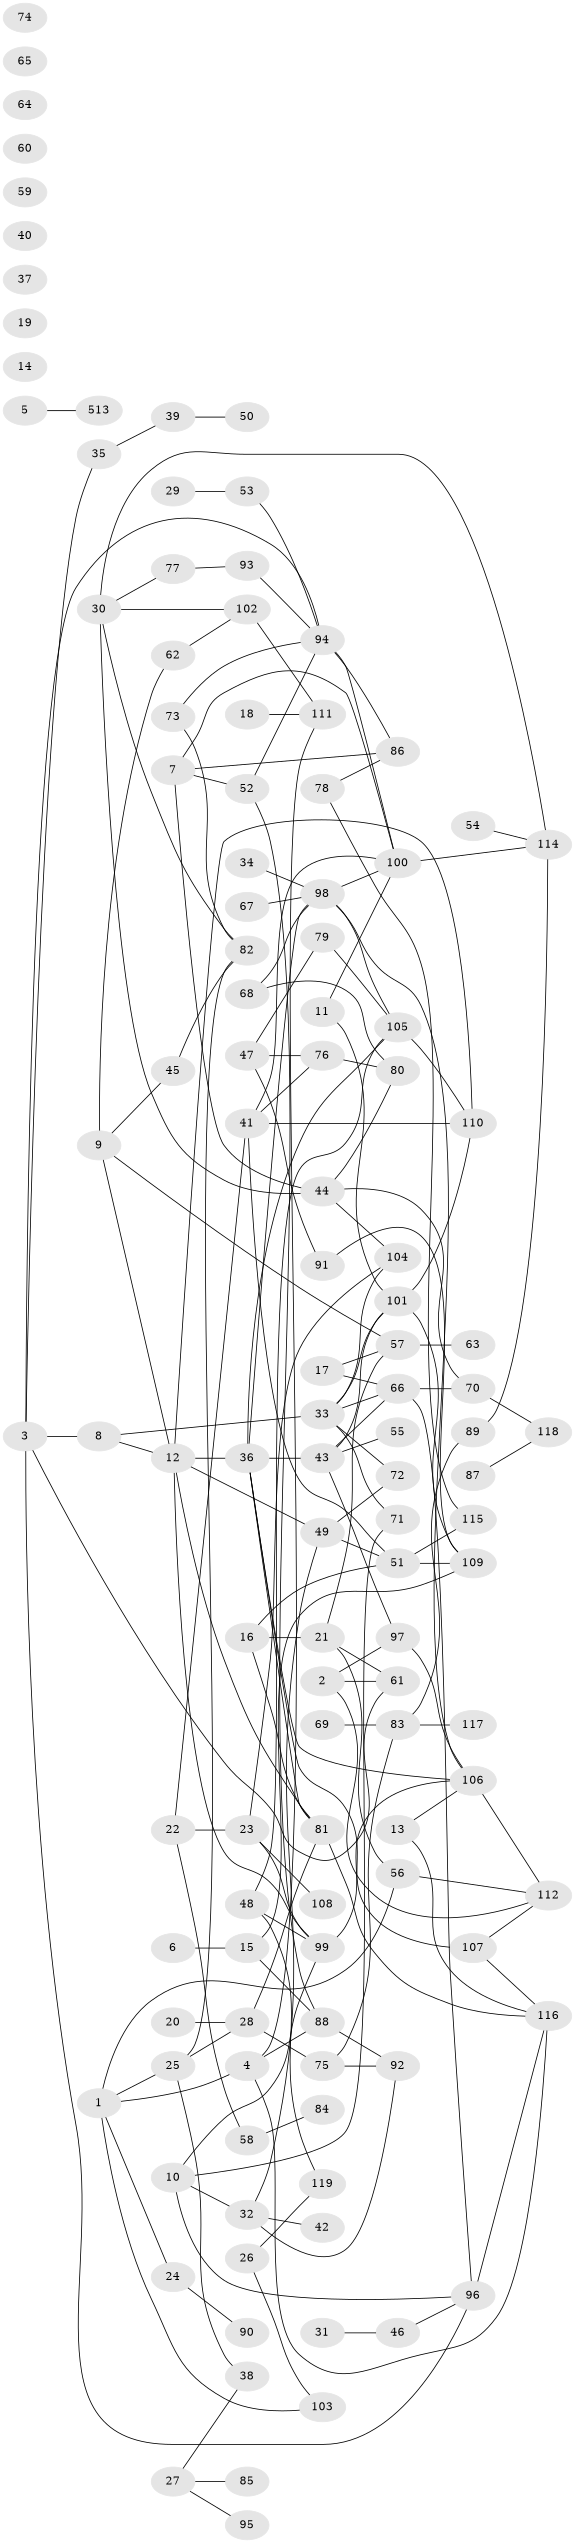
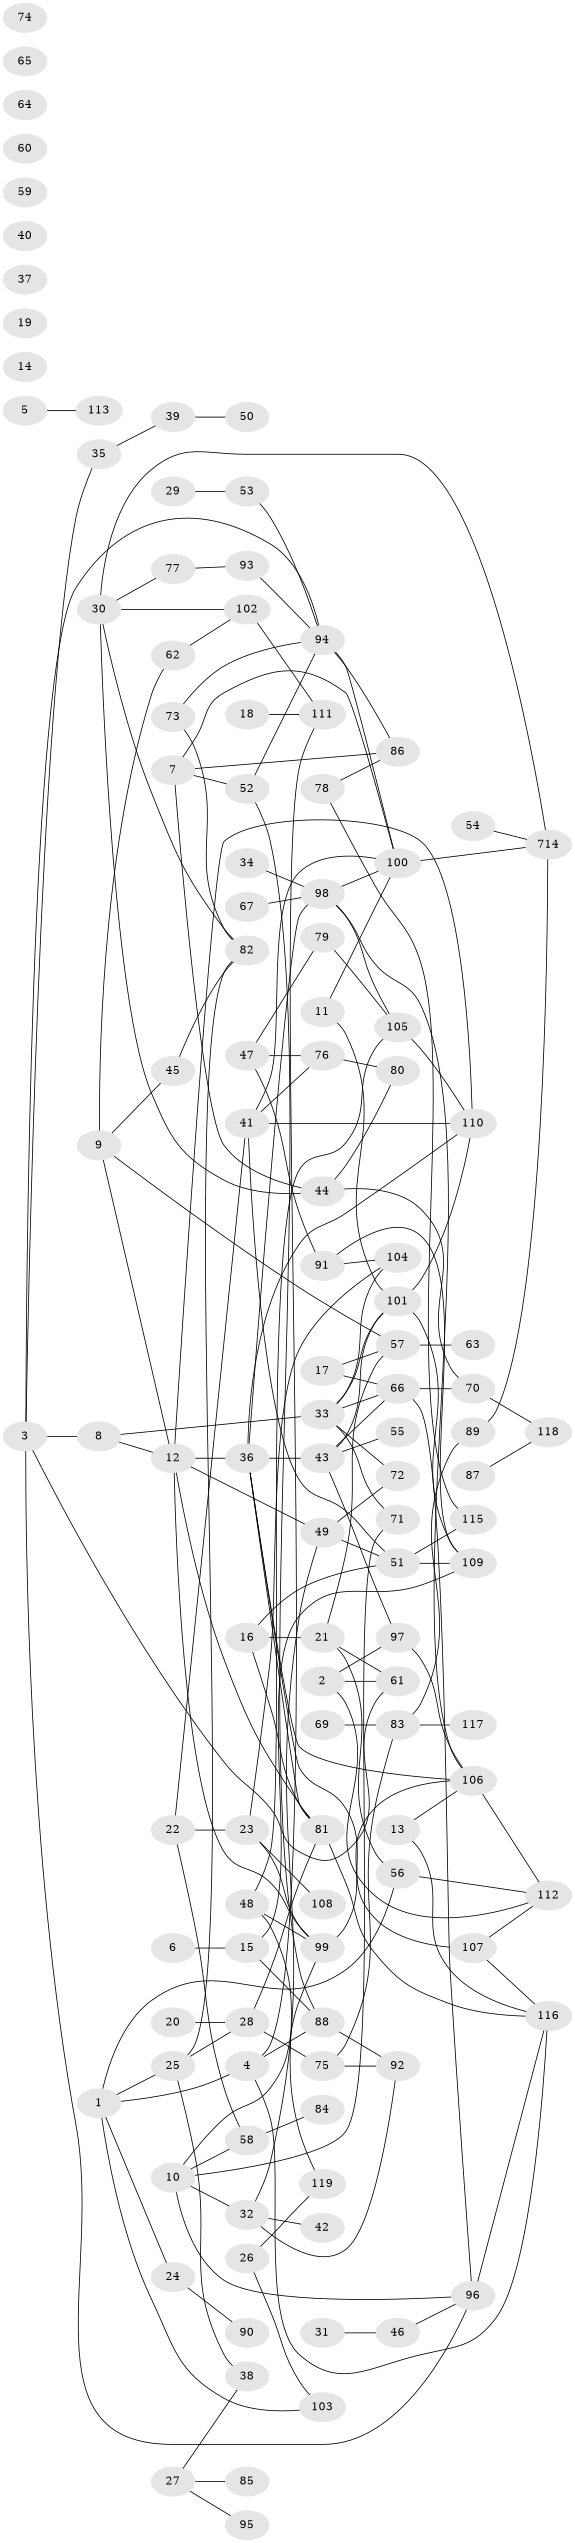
(99, 411) -> (99, 411)
(549, 845) -> (549, 845)
(247, 994) -> none
(272, 1225) -> (301, 1242)
(365, 1229) -> (360, 1262)
none -> (210, 2159)
